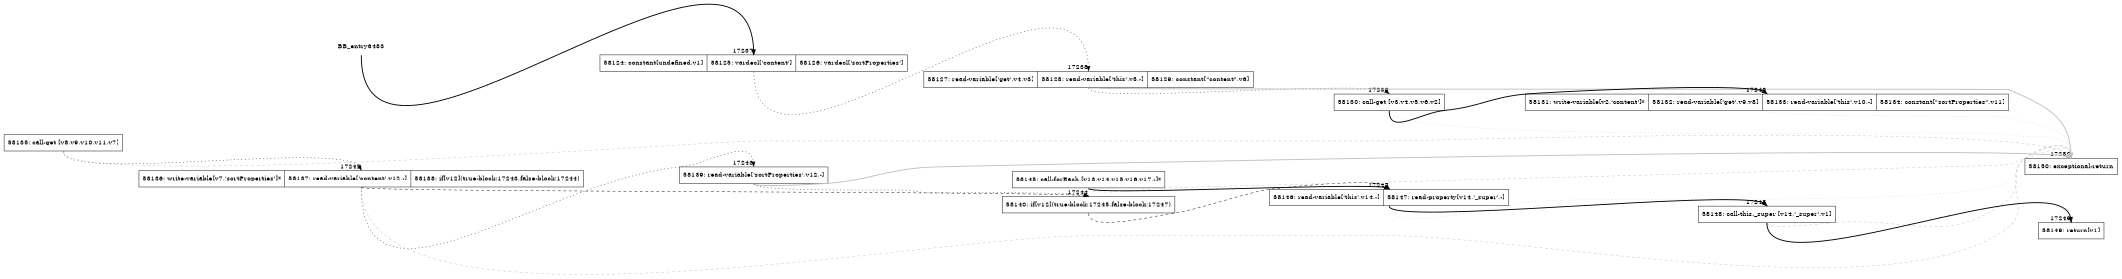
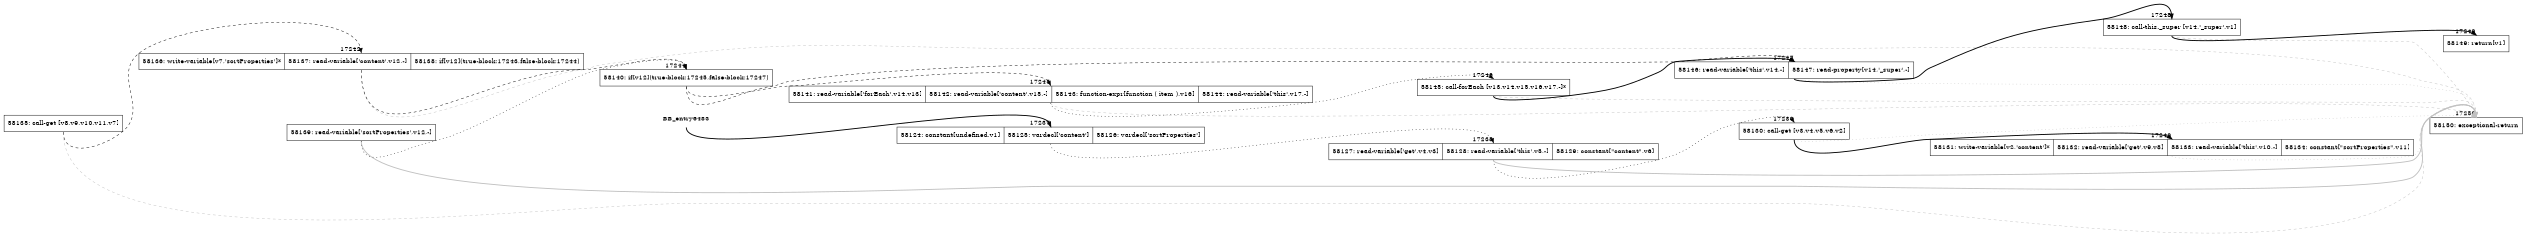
none -> (1051, 94)
(210, 161) -> (174, 38)
(541, 208) -> none
